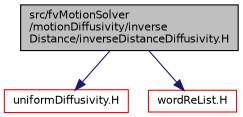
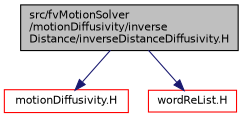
(66, 101) -> (66, 101)
